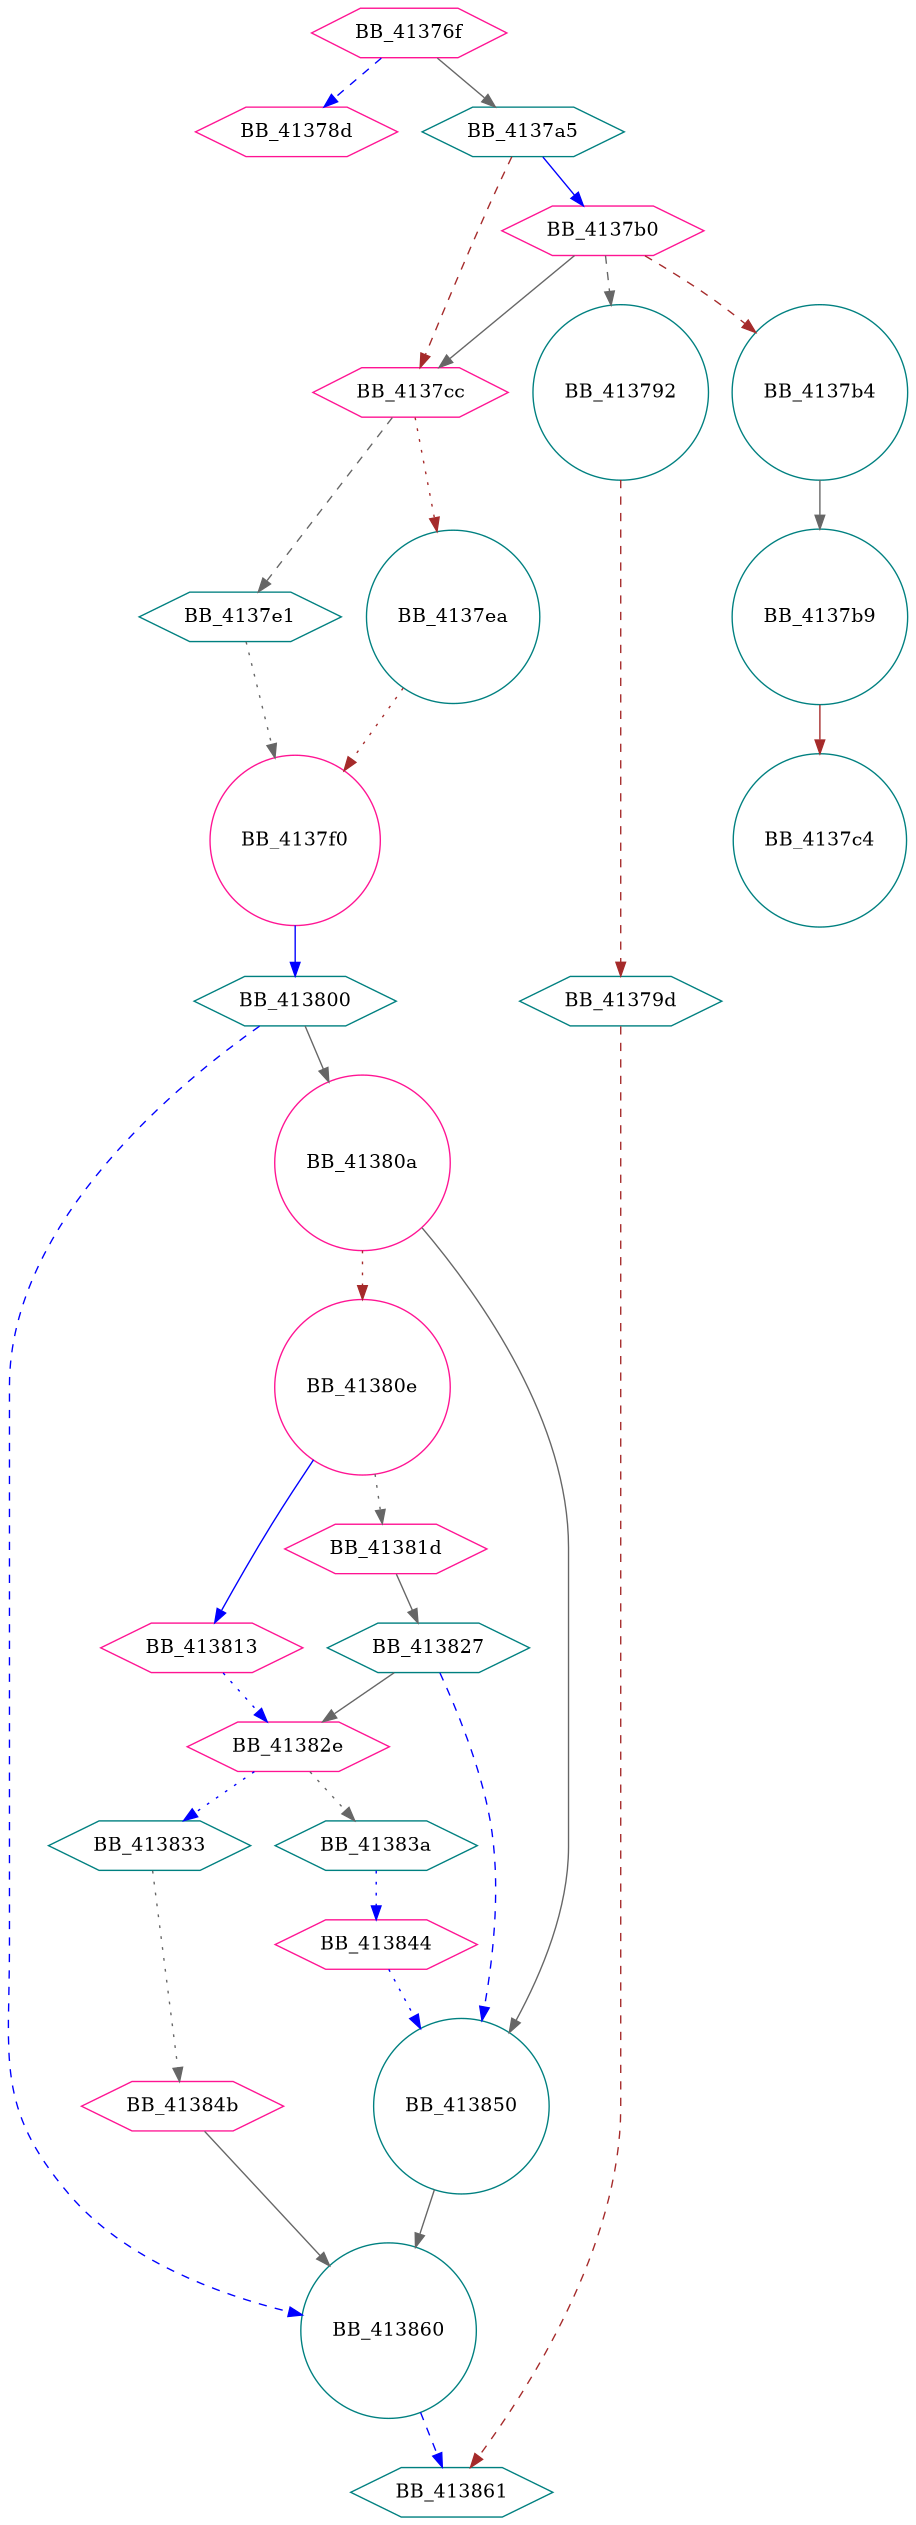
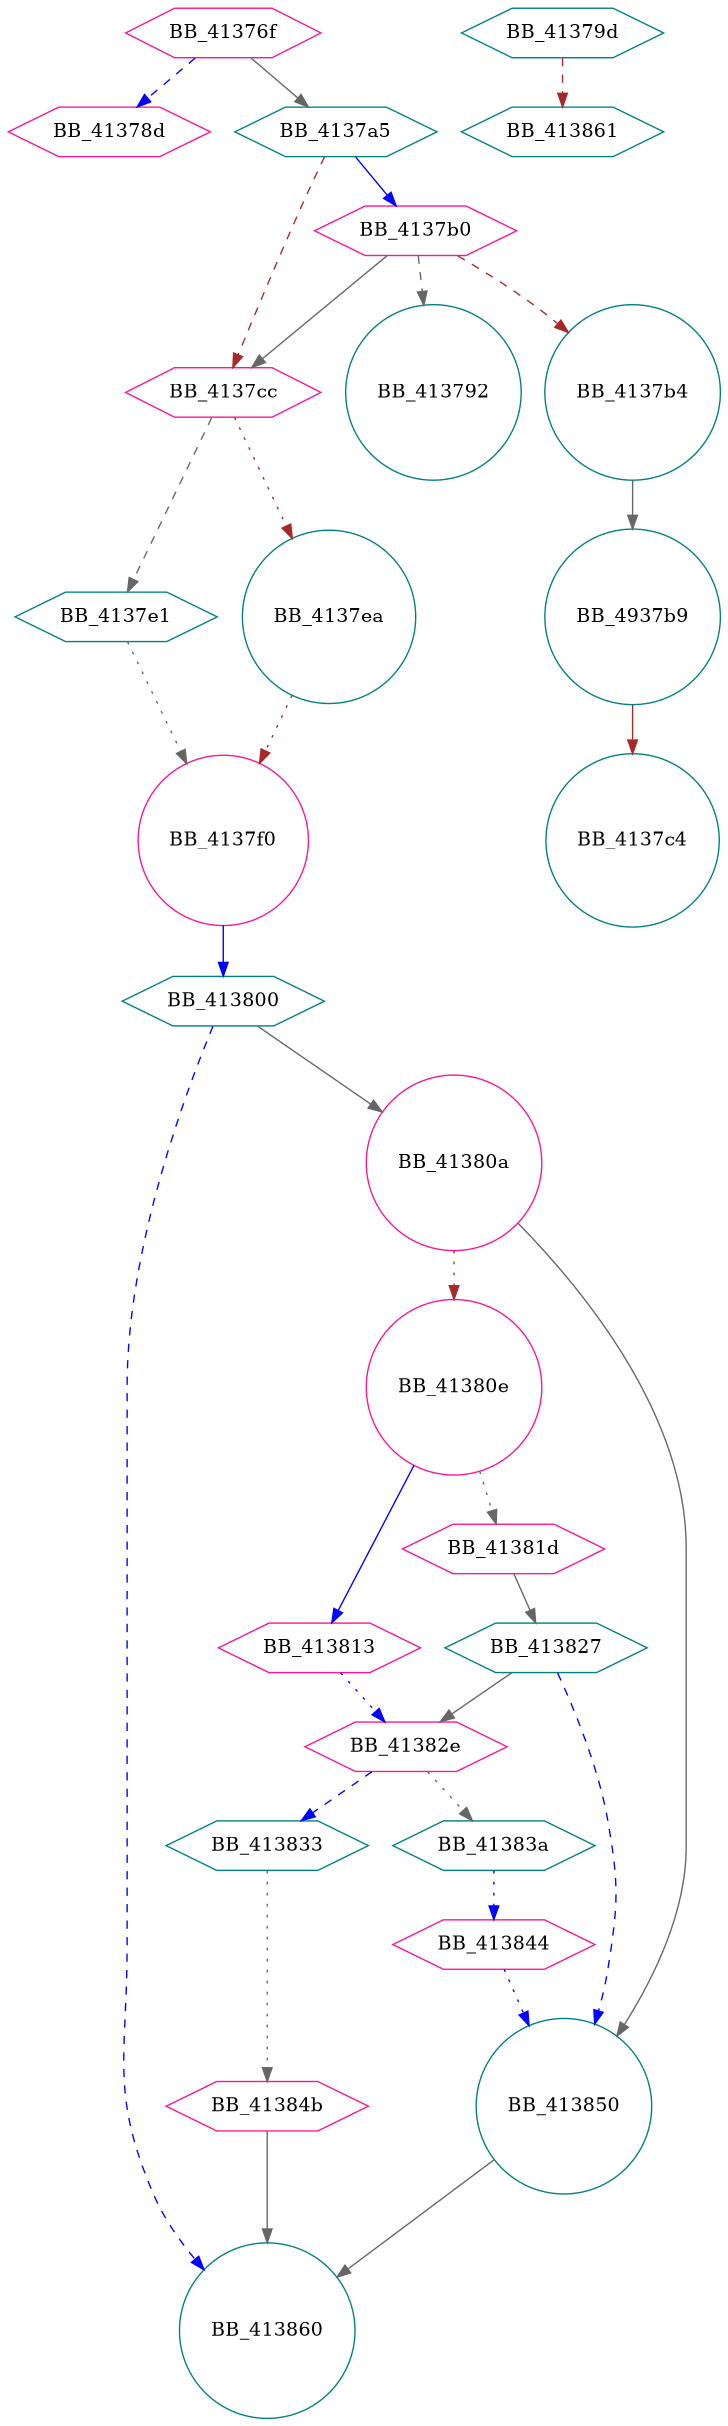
(820, 617) -> (633, 617)
(621, 721) -> none
(225, 1792) -> (342, 1792)
(429, 2433) -> none
